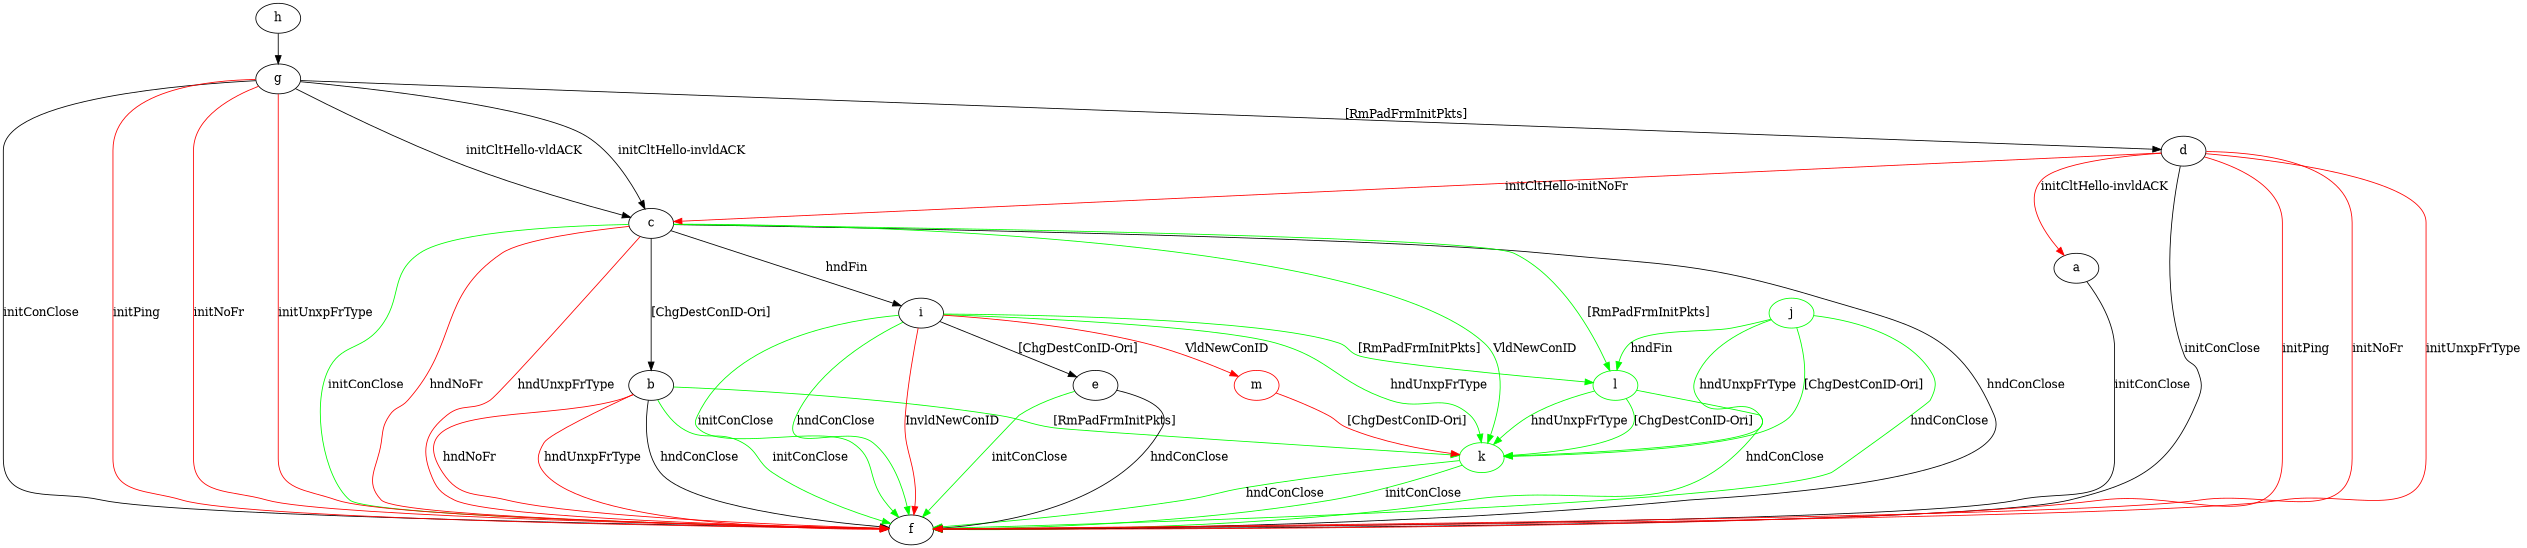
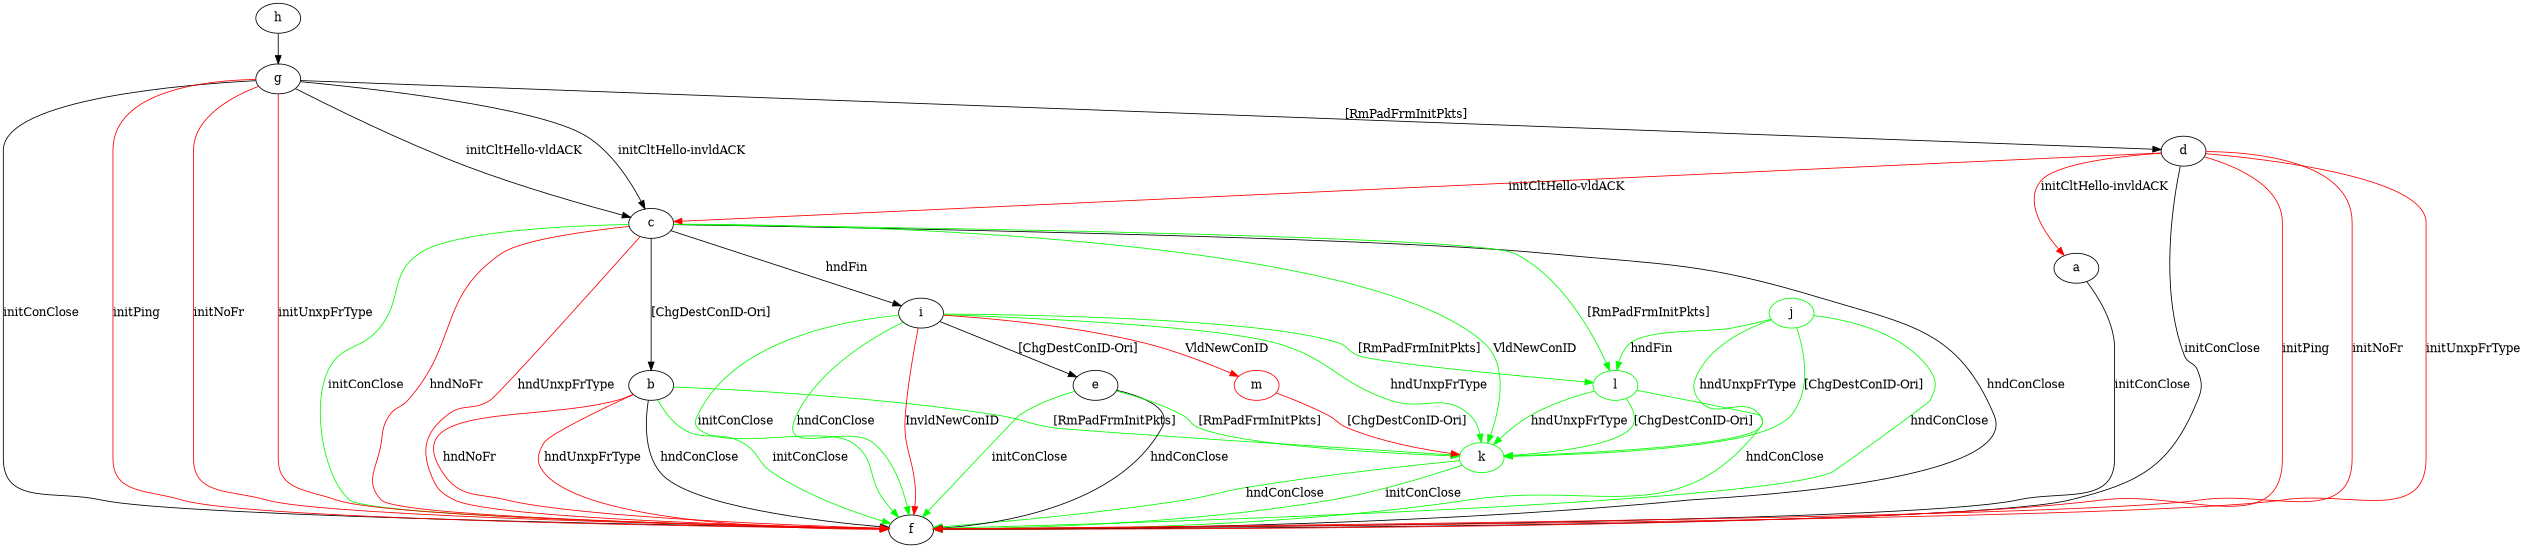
(1569, 187) -> (1569, 187)
none -> (1219, 434)
